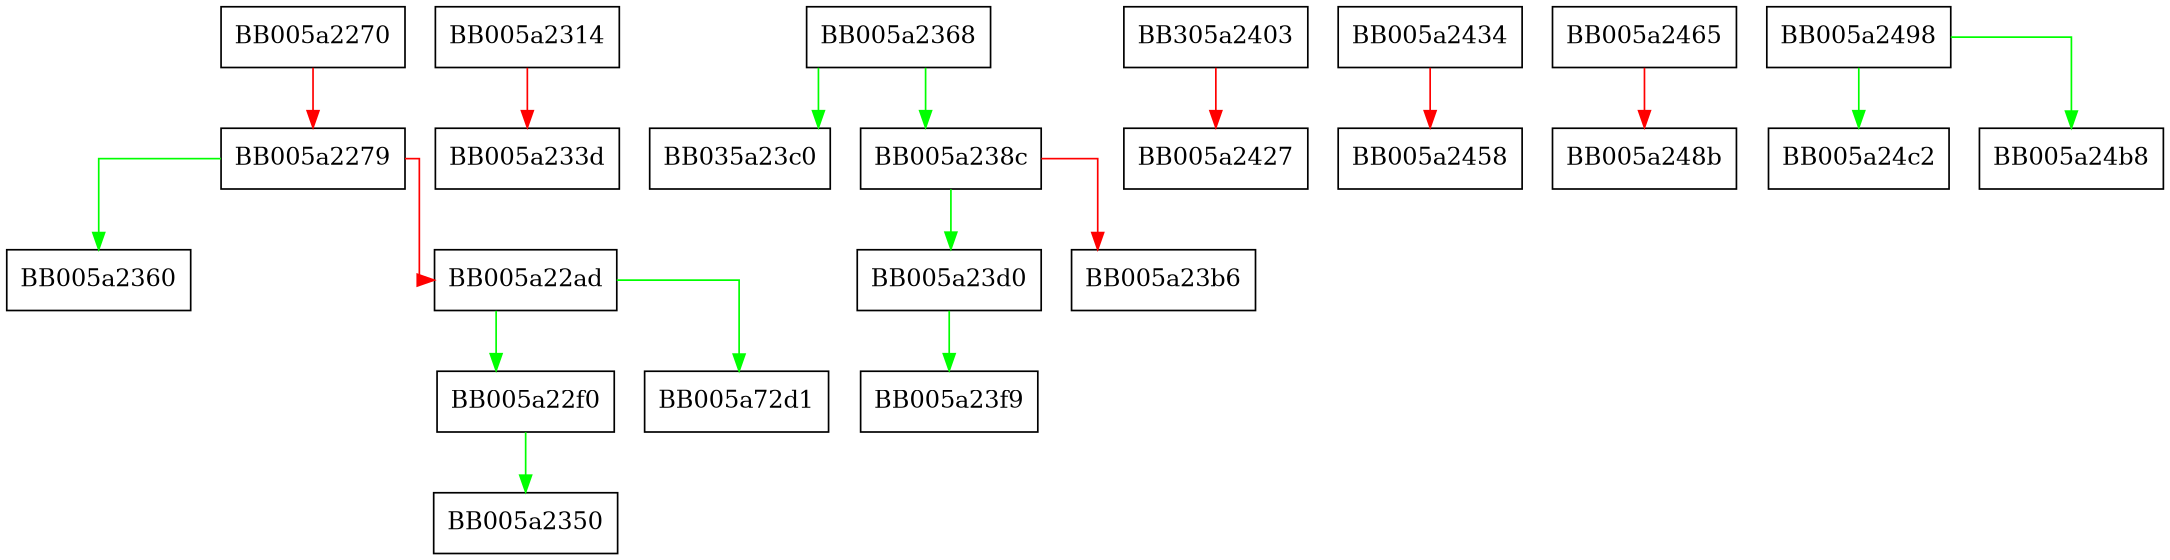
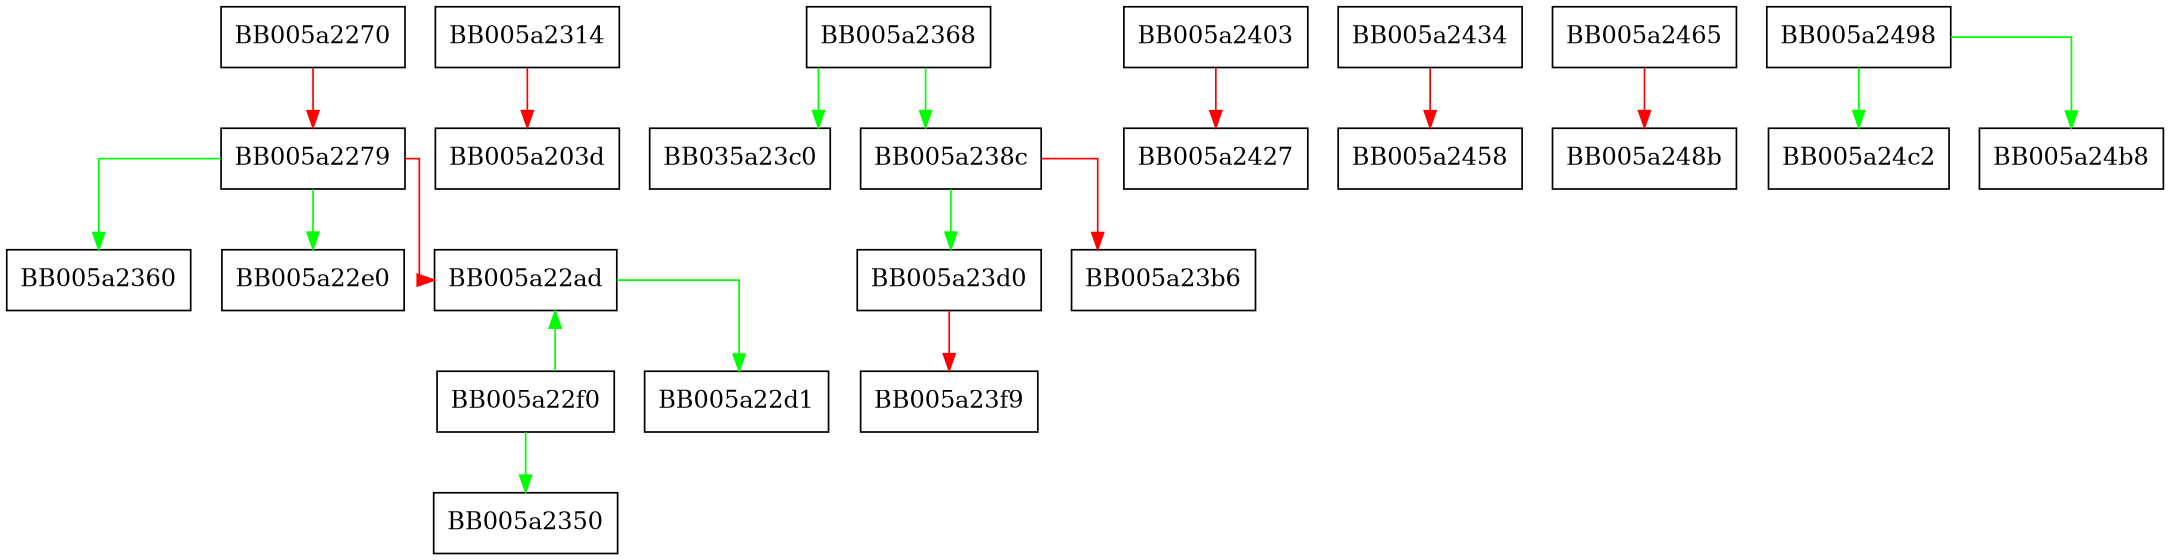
(1216, 37) -> (1216, 37)
(527, 159) -> (527, 159)
none -> (313, 280)
(496, 332) -> (555, 350)
(949, 332) -> (949, 332)
(737, 402) -> (737, 402)
